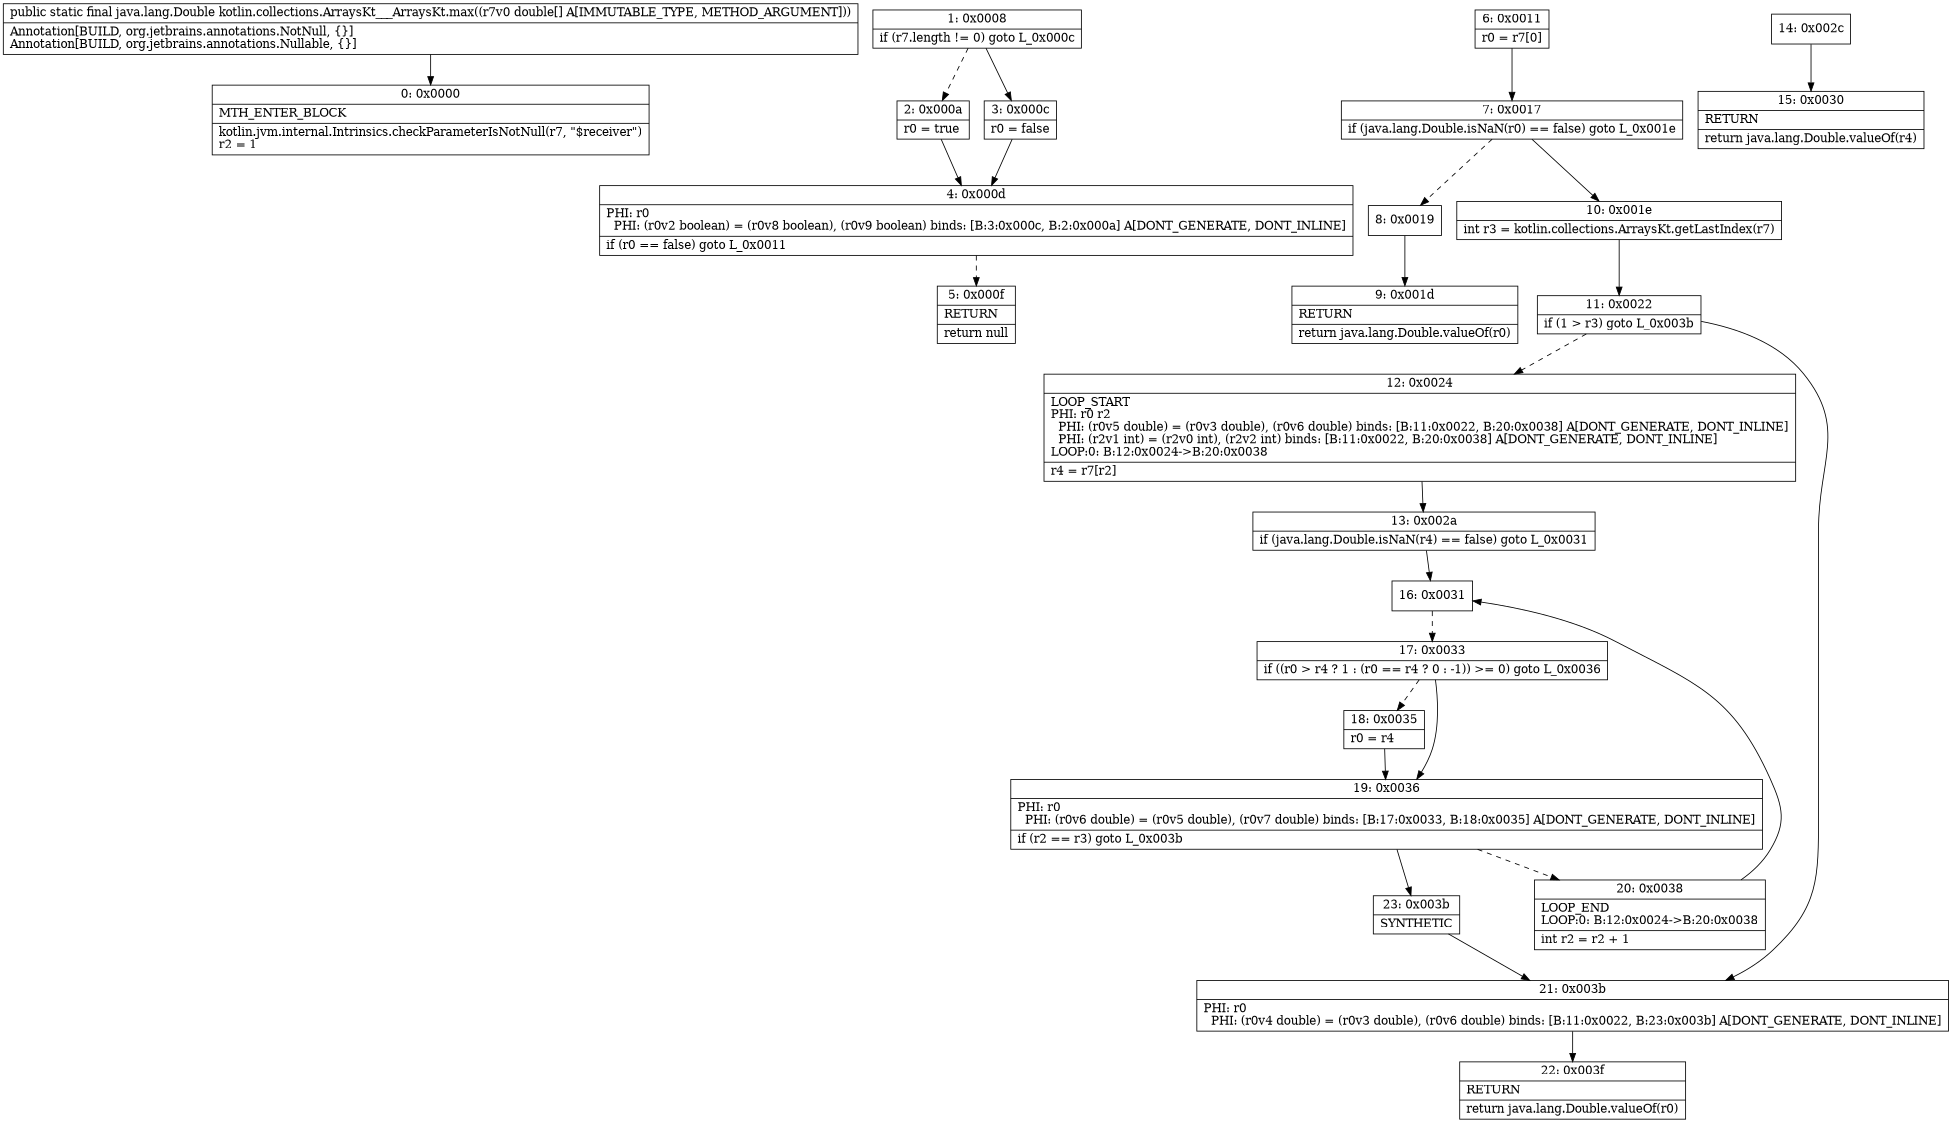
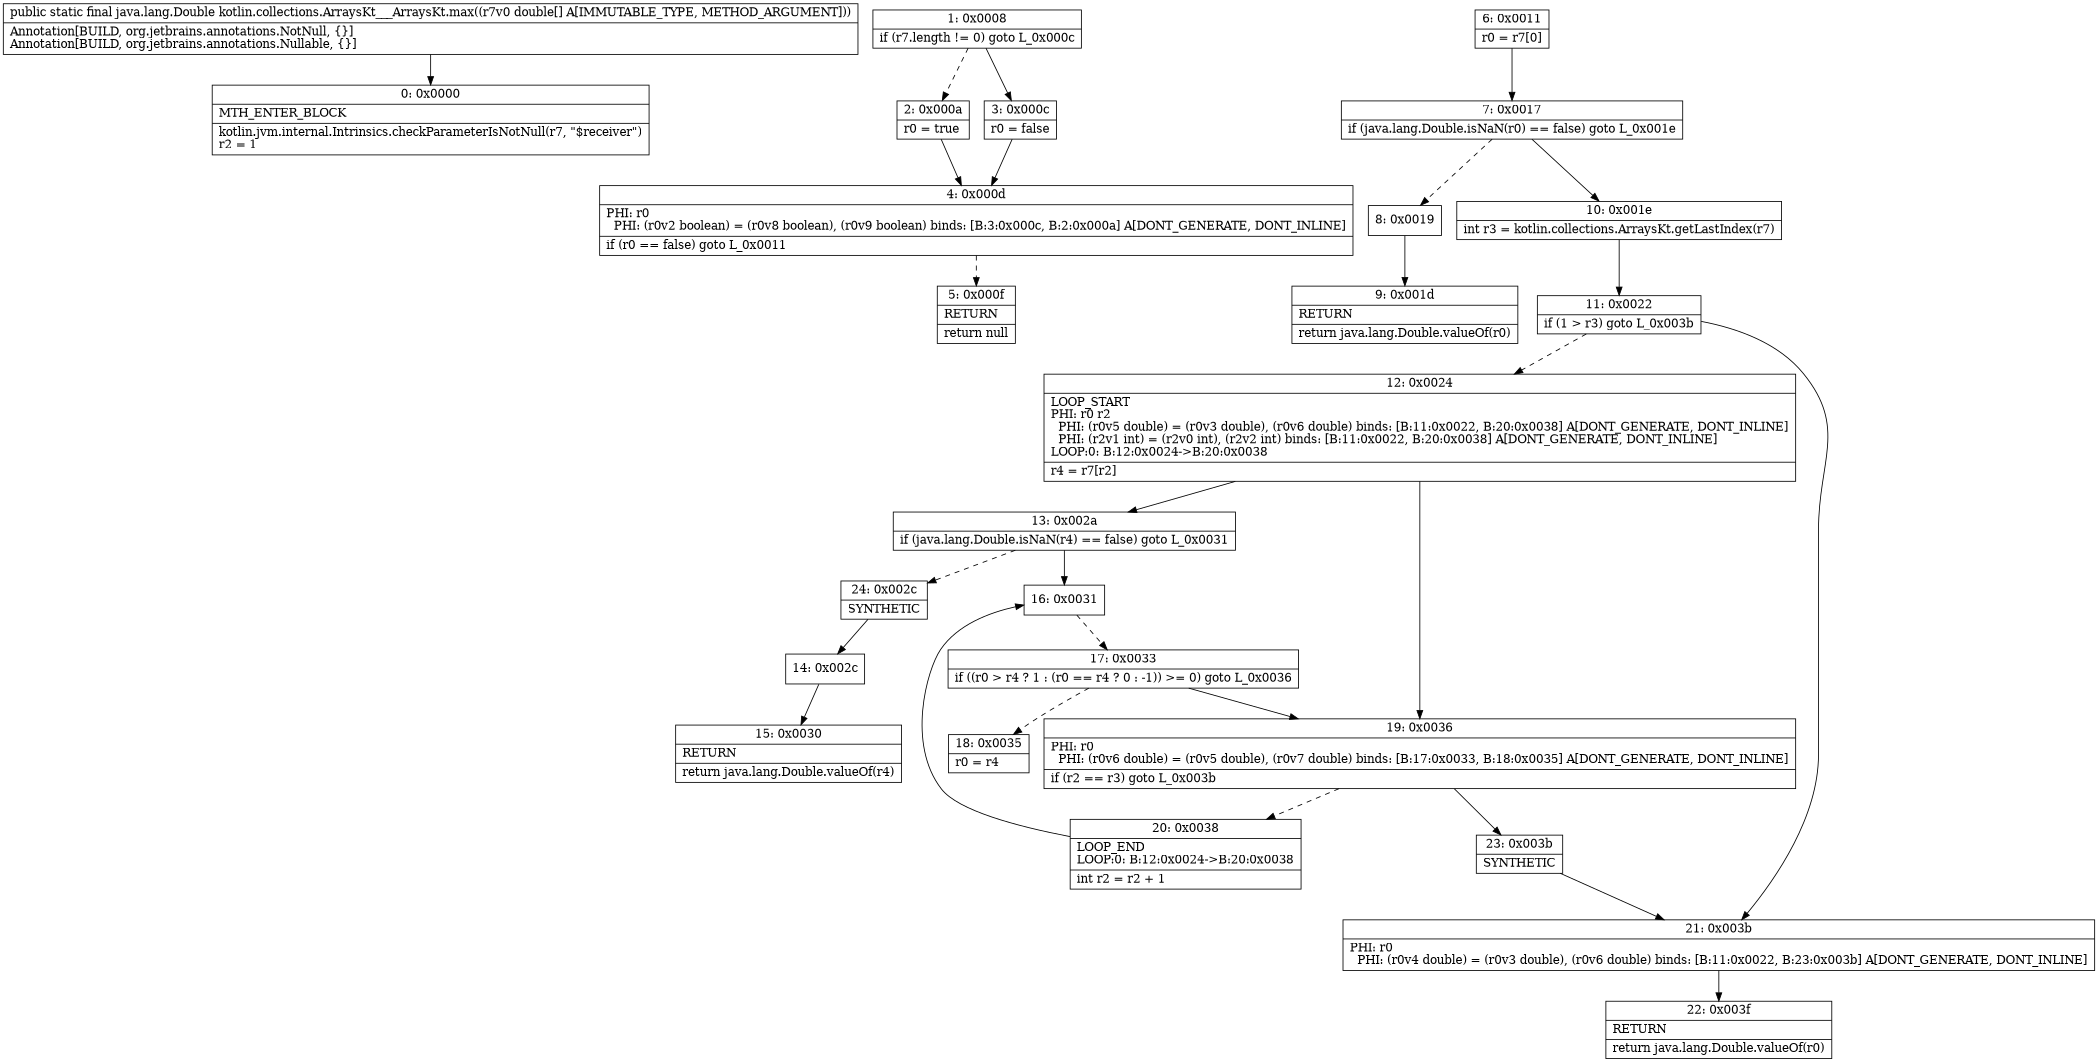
none -> (884, 600)
(1385, 760) -> (1420, 596)
